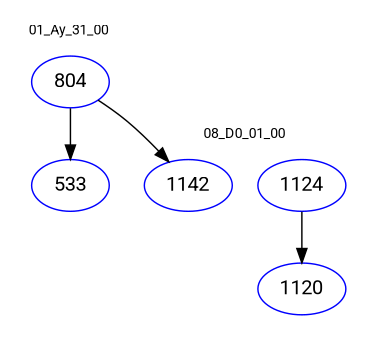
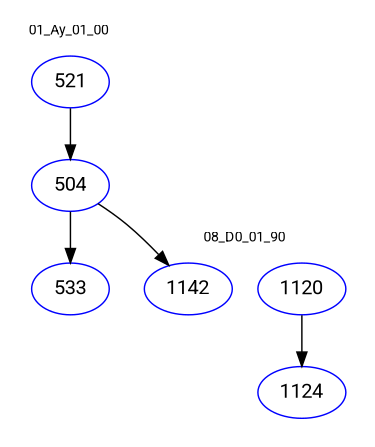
(69, 31) -> (69, 31)
(70, 82) -> (70, 185)
none -> (70, 82)
(245, 134) -> (245, 238)
(302, 230) -> (302, 334)
